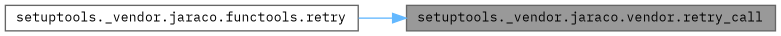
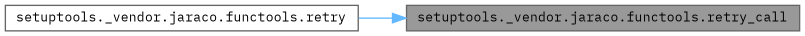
(591, 18) -> (603, 18)
